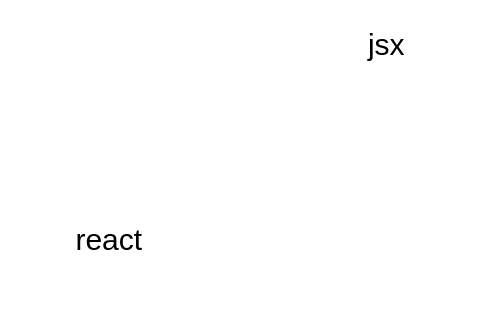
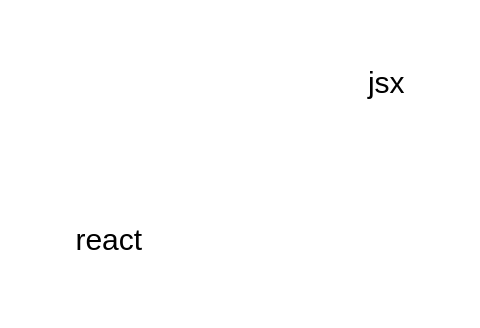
(385, 46) -> (385, 84)
